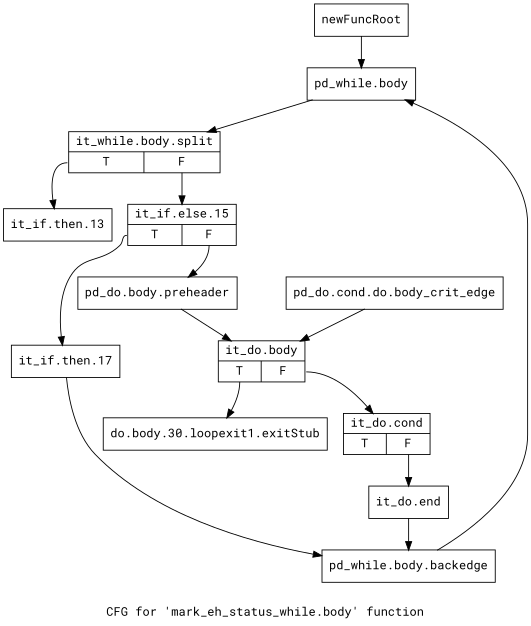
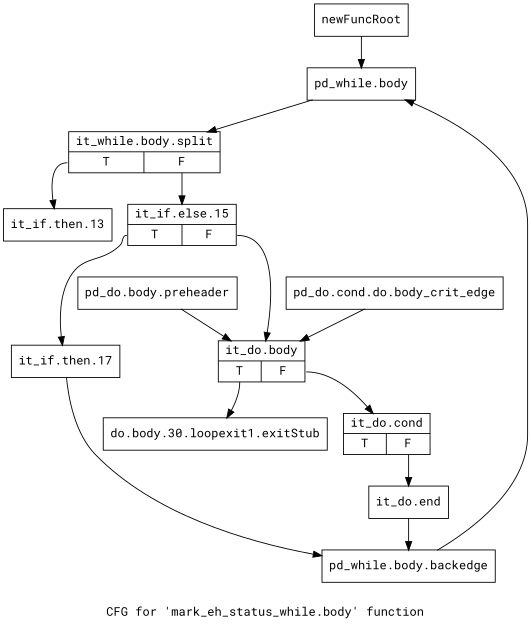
(205, 260) -> (270, 275)
